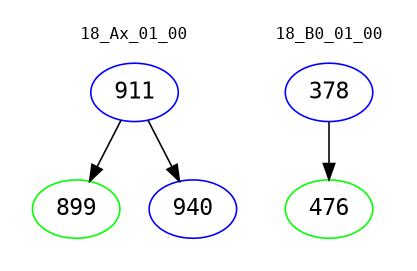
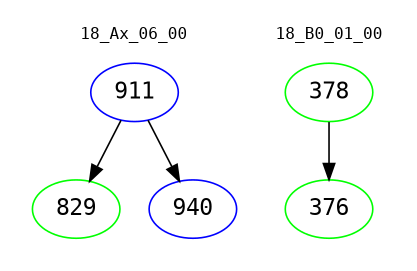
(135, 35) -> (135, 35)
(329, 92) -> (329, 92)
(76, 209) -> (76, 209)
(329, 209) -> (329, 209)
